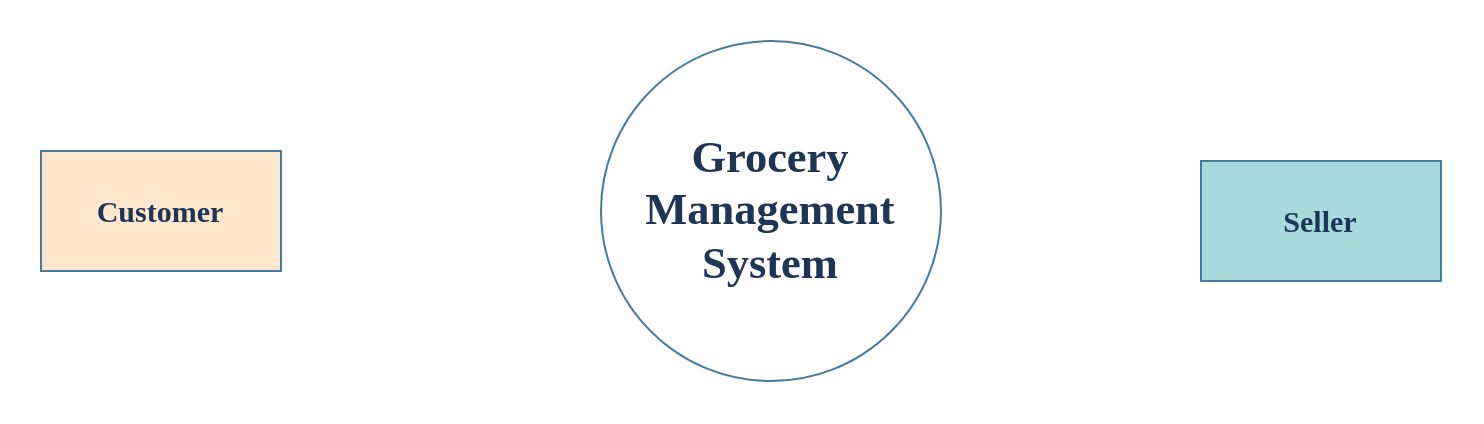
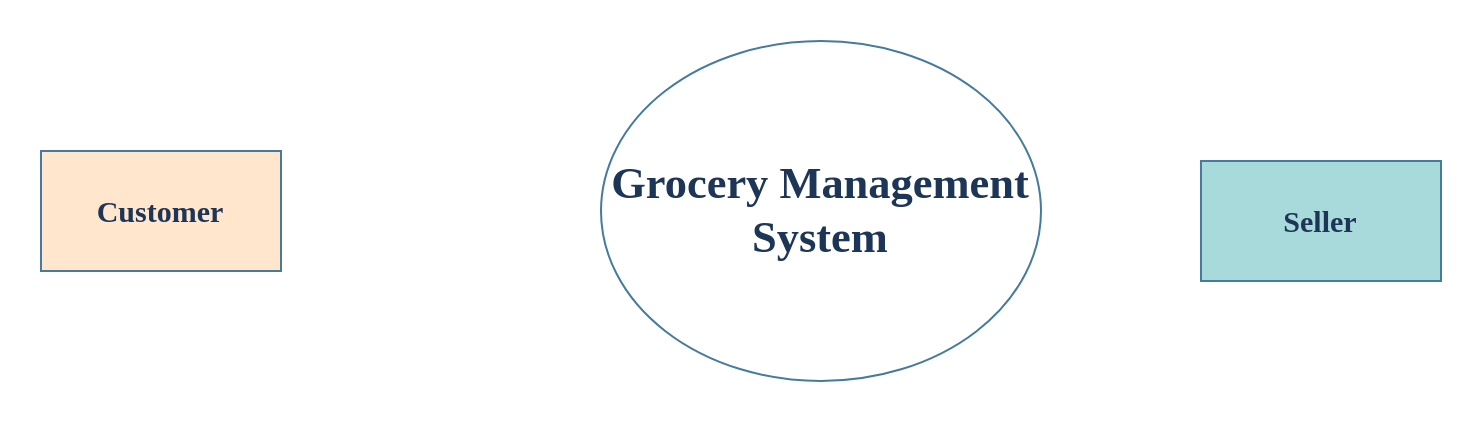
(771, 211) -> (821, 211)
